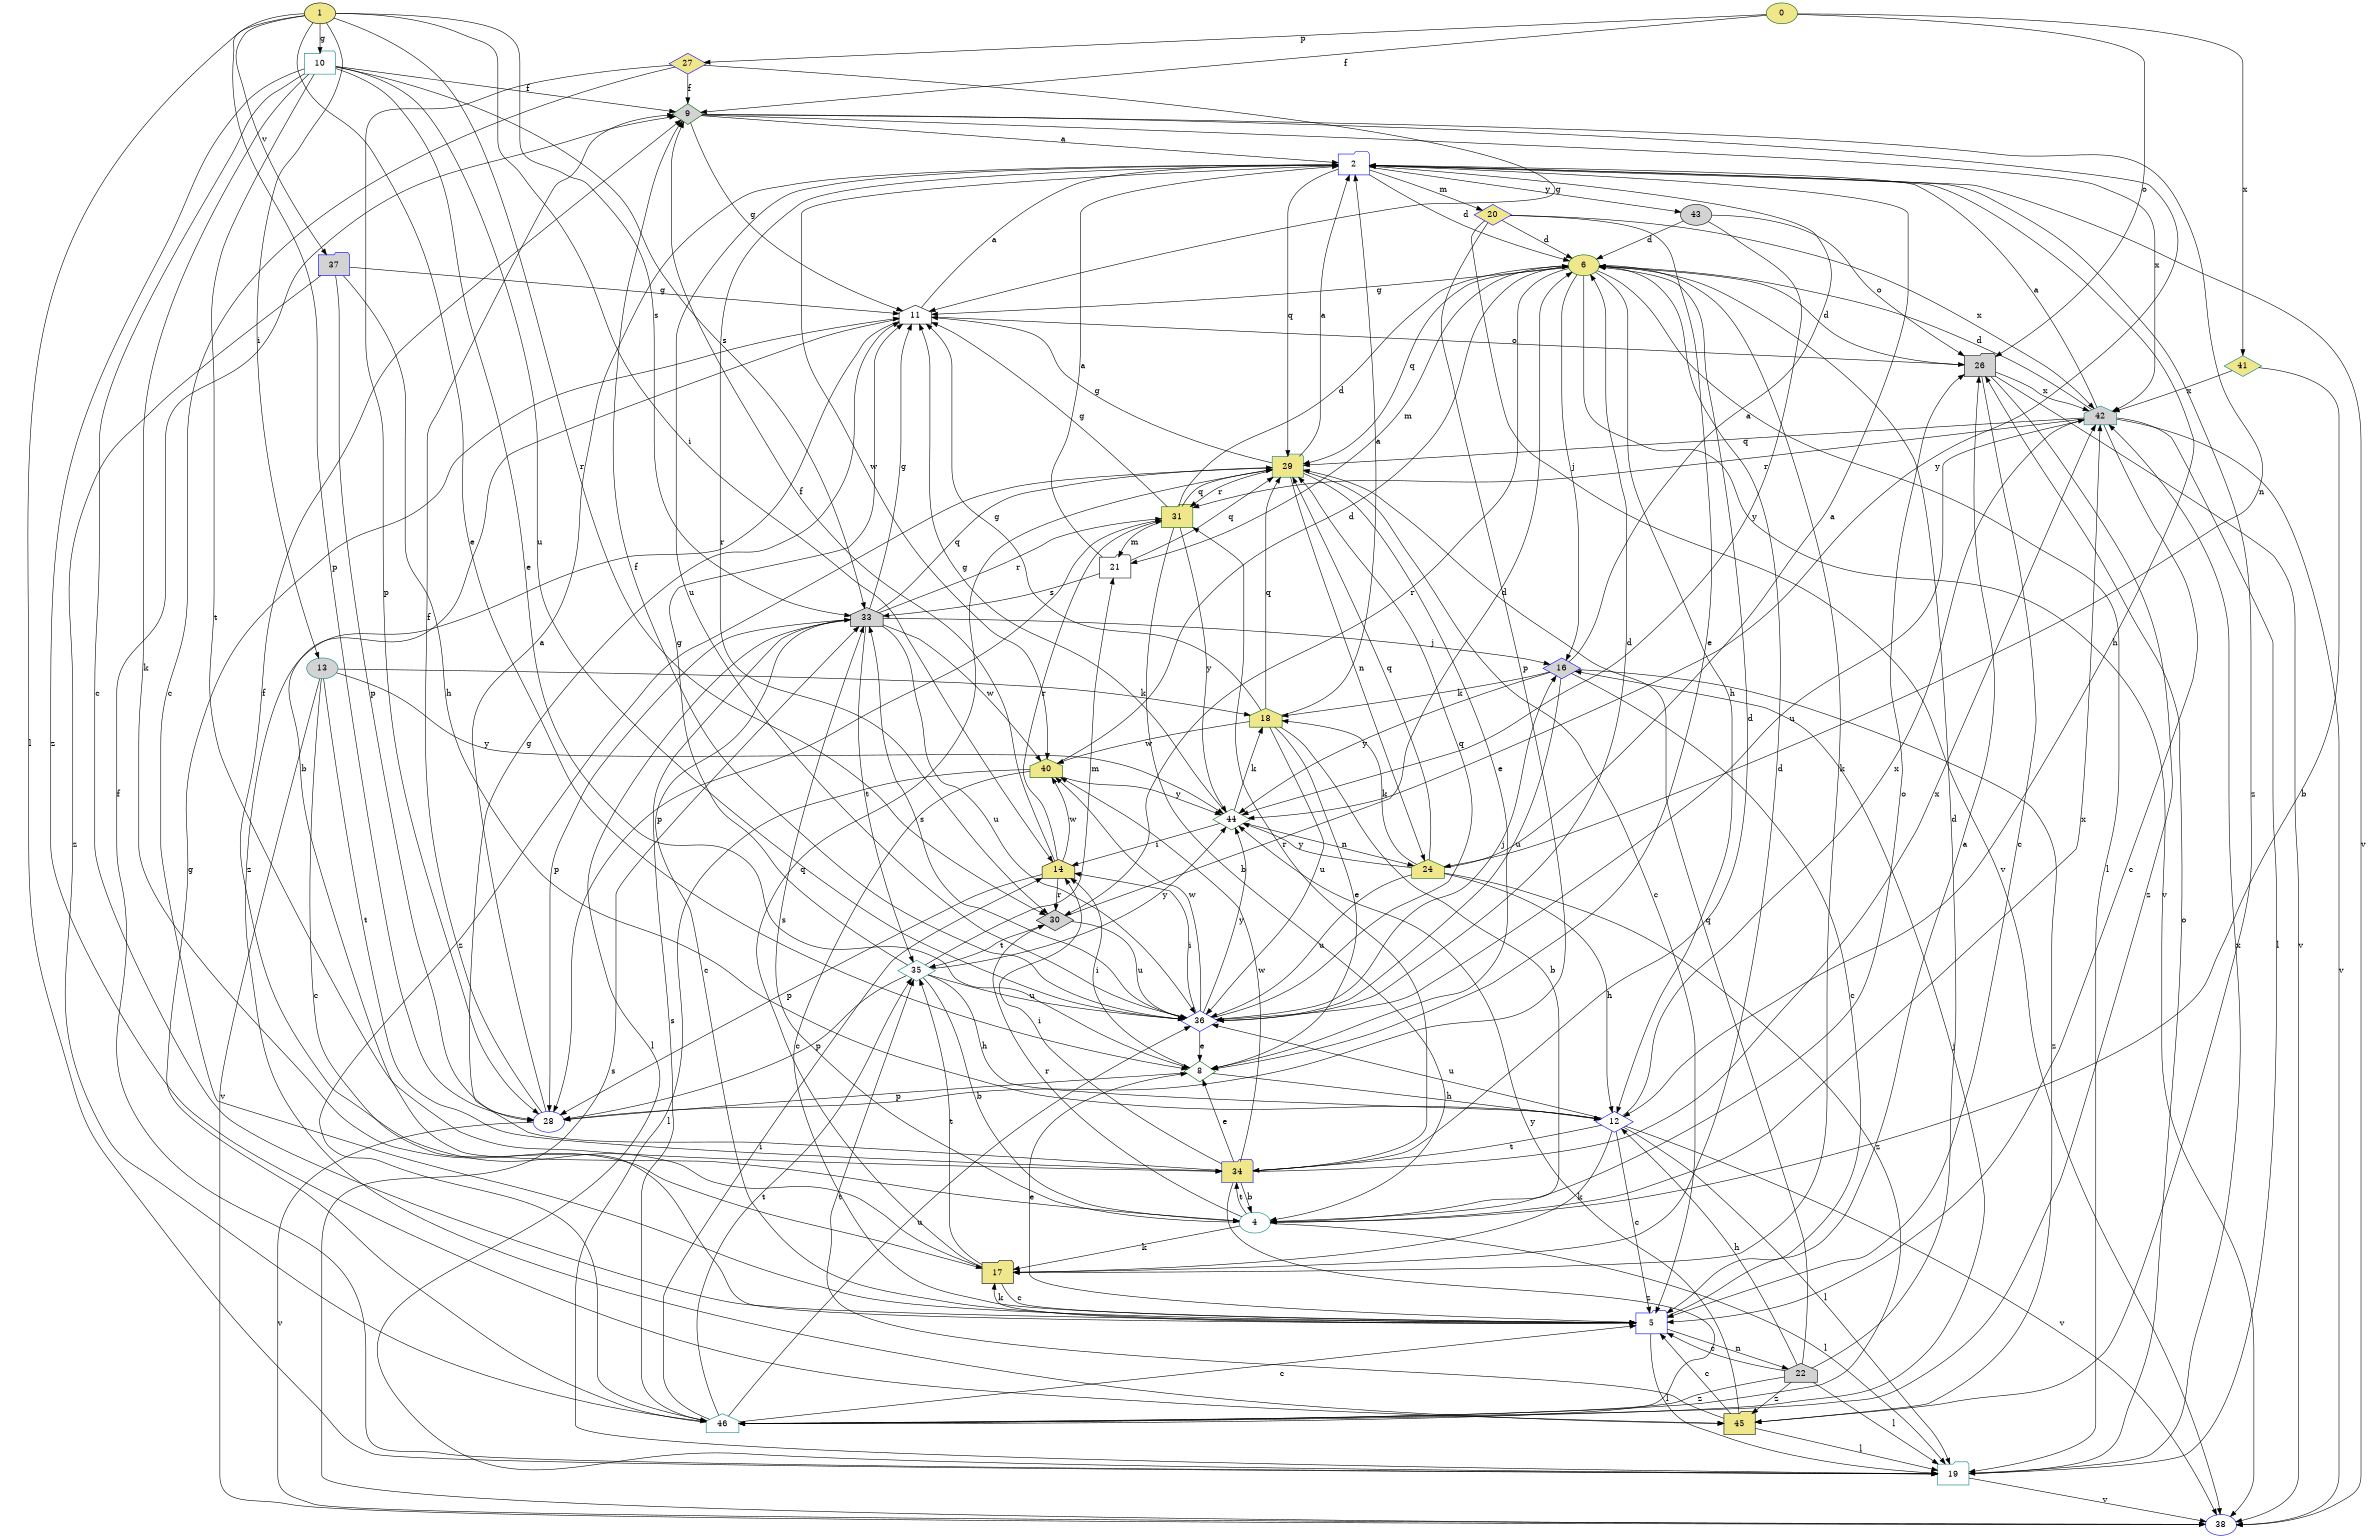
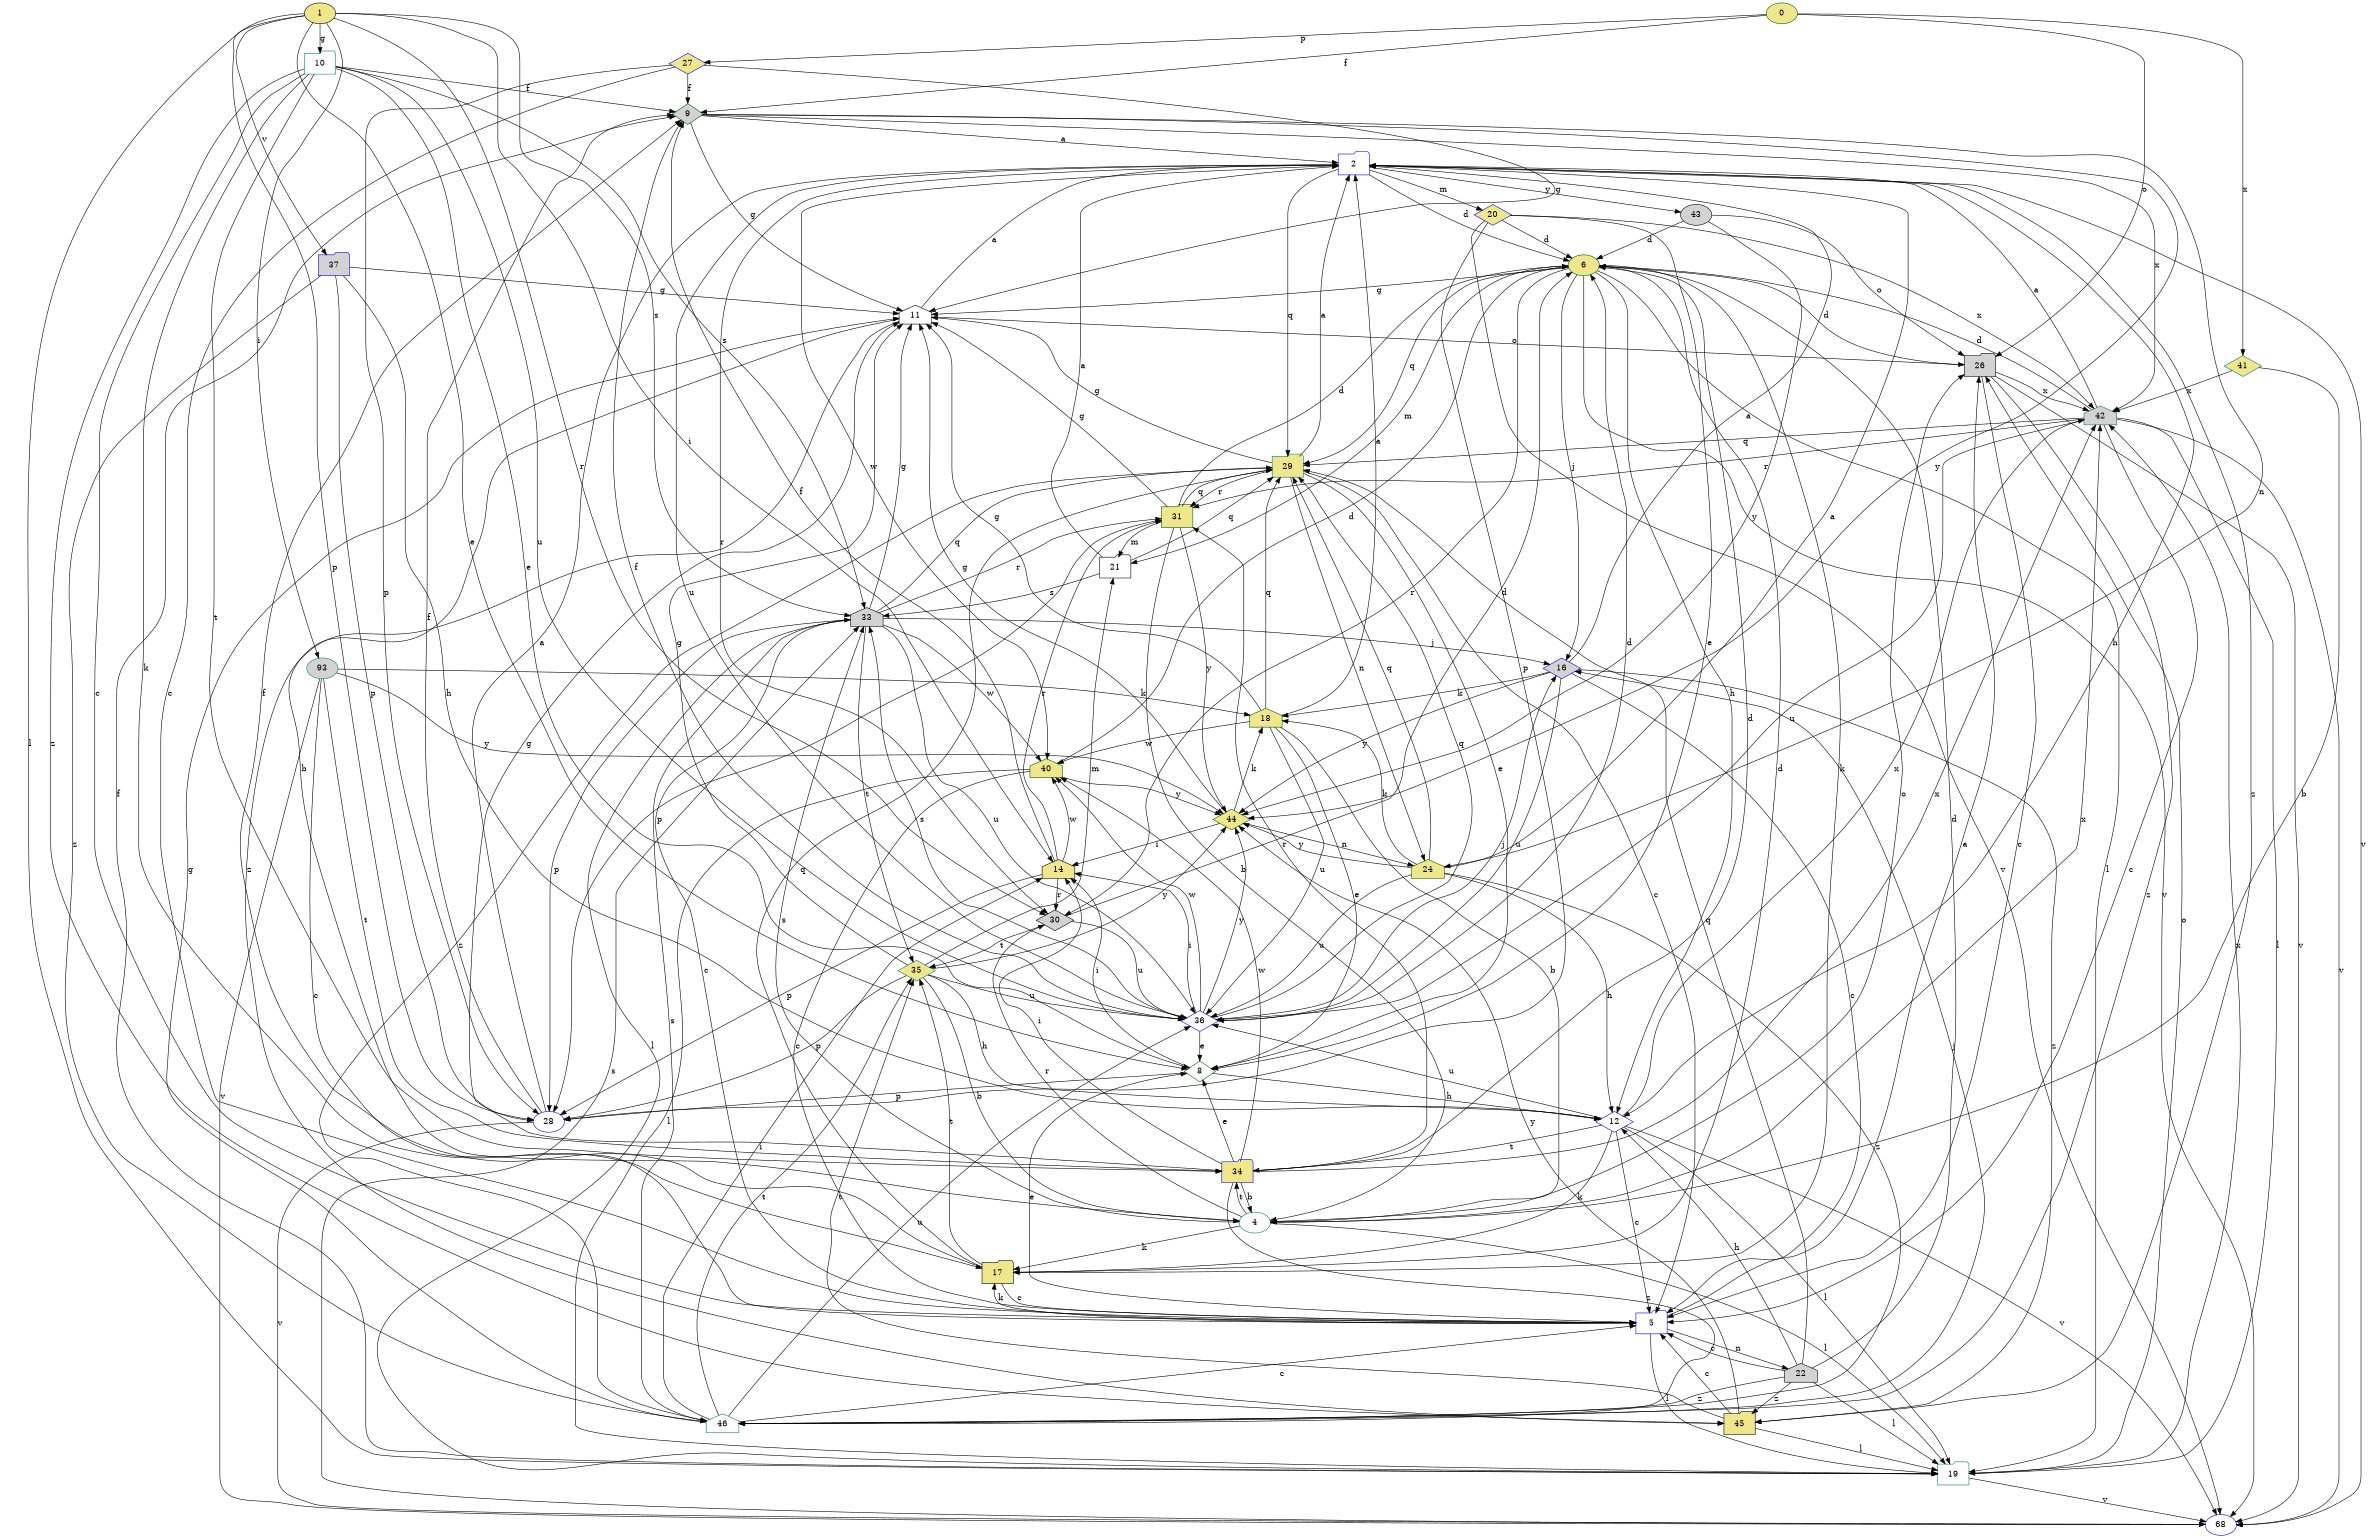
(322, 668) -> (322, 668)
(1232, 820) -> (1232, 820)
(917, 971) -> (917, 971)
(2221, 1525) -> (2221, 1525)
